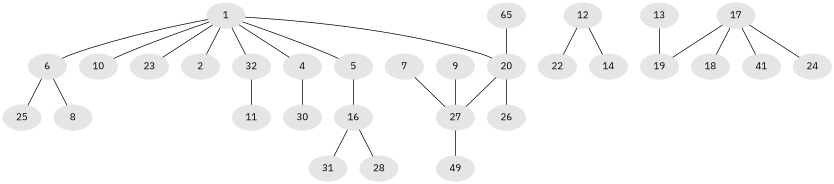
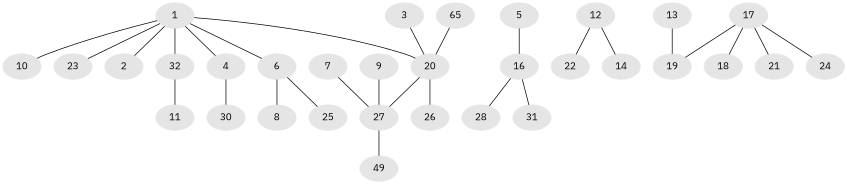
none -> (404, 16)
(291, 39) -> none
(761, 67) -> (774, 67)
